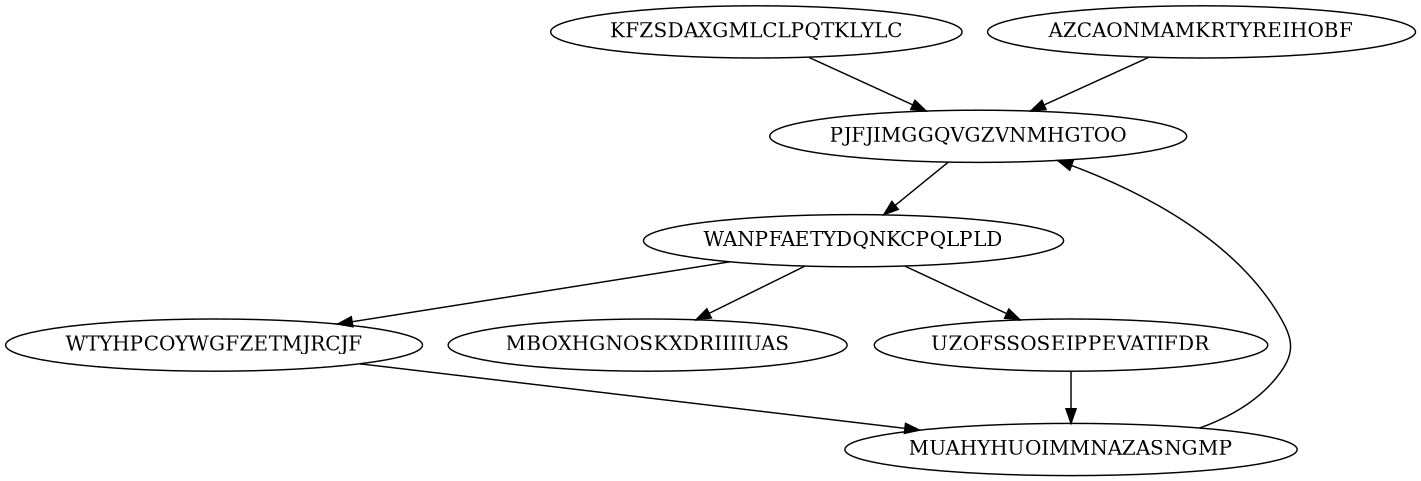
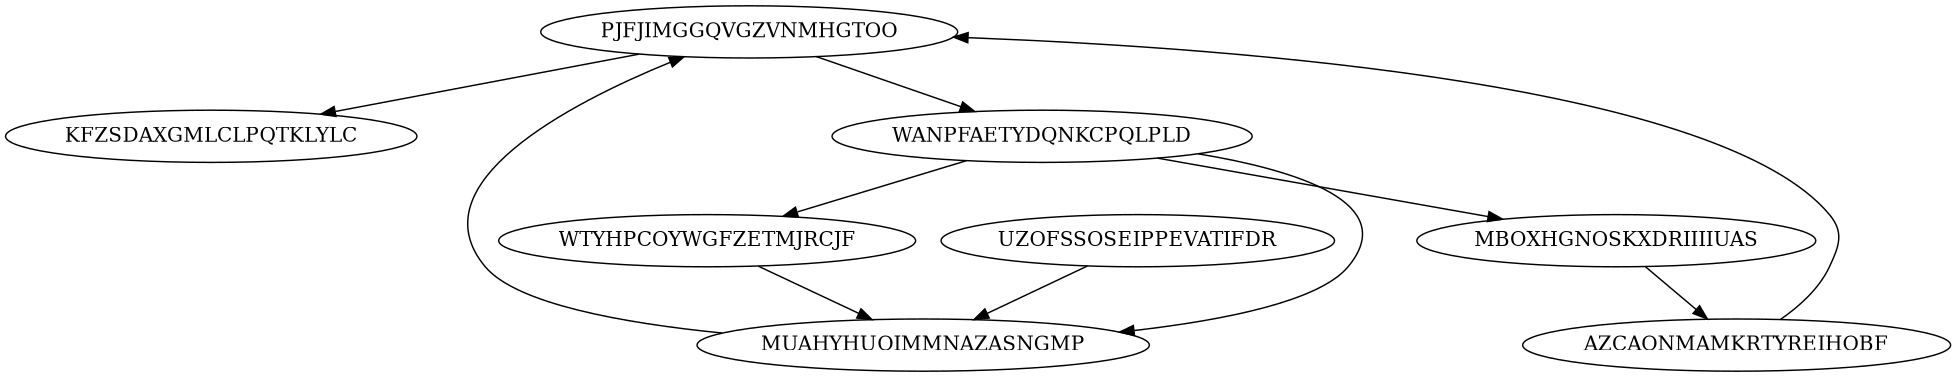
(861, 81) -> (487, 83)
none -> (1671, 288)
(956, 290) -> (1349, 266)
